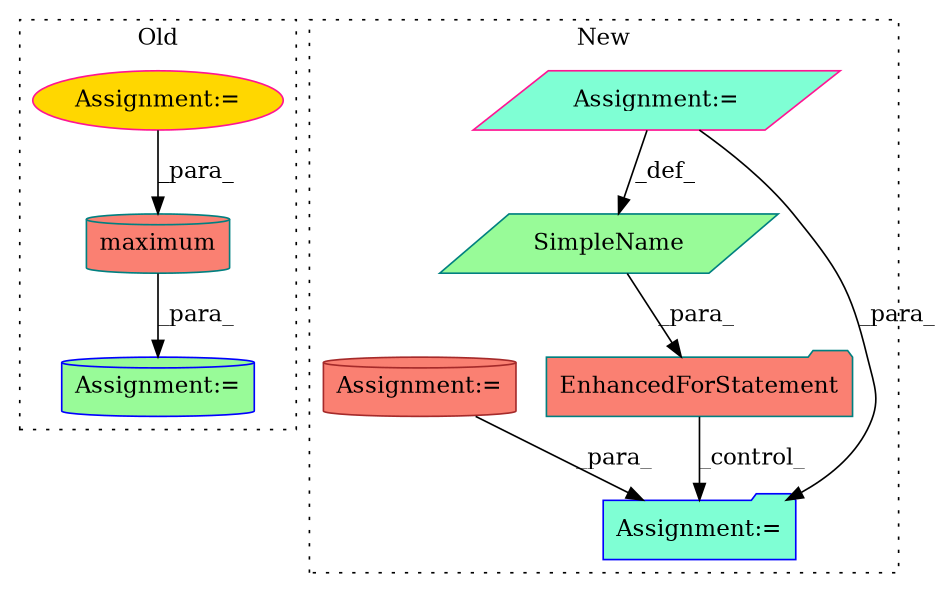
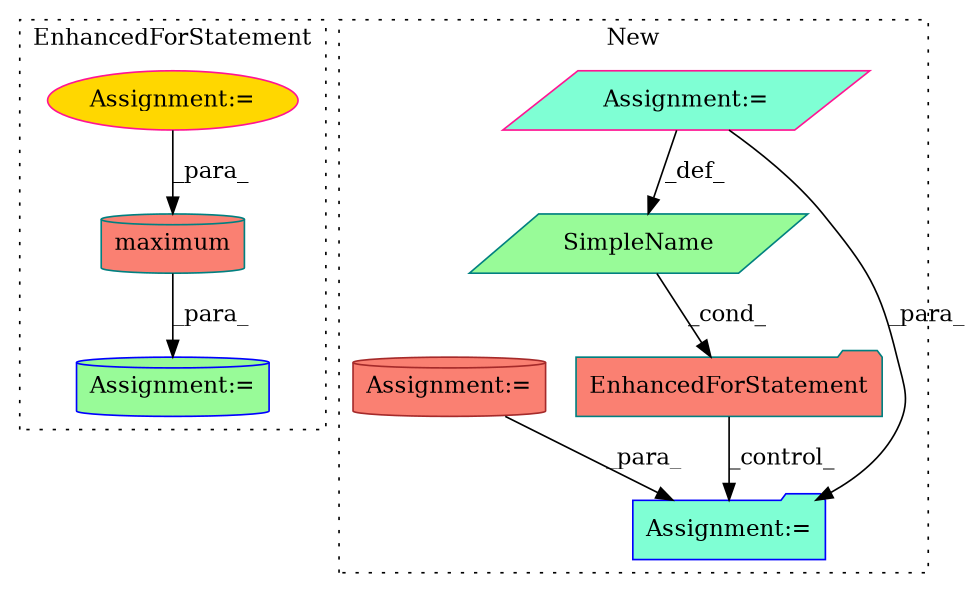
(158, 39) -> (173, 39)
(696, 315) -> (727, 315)
